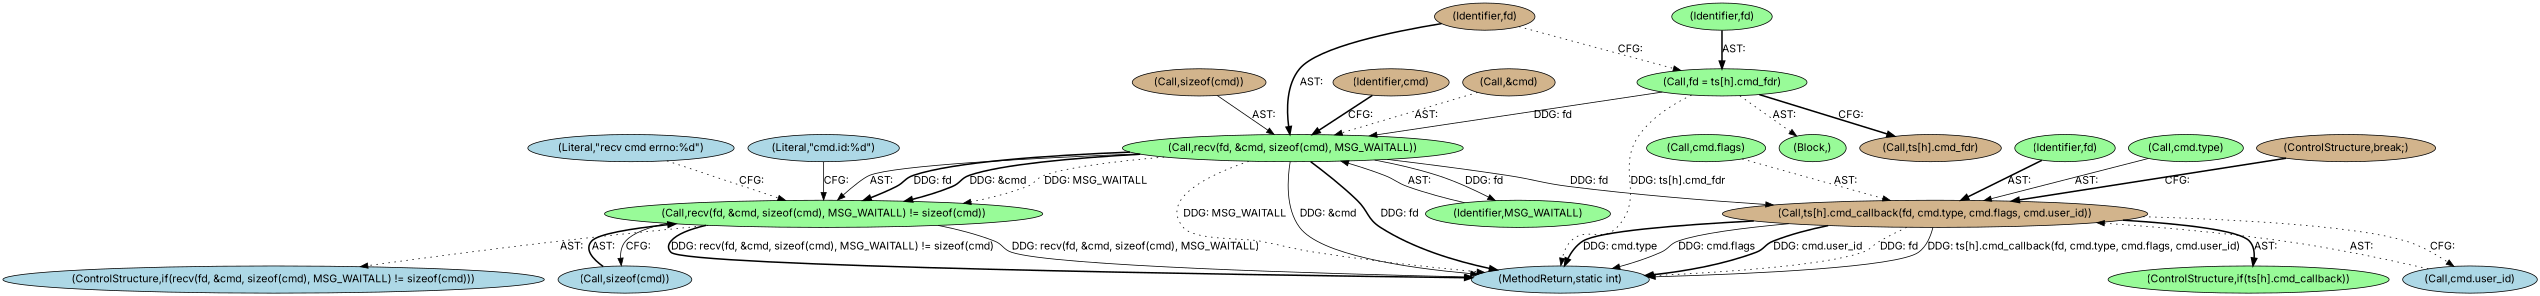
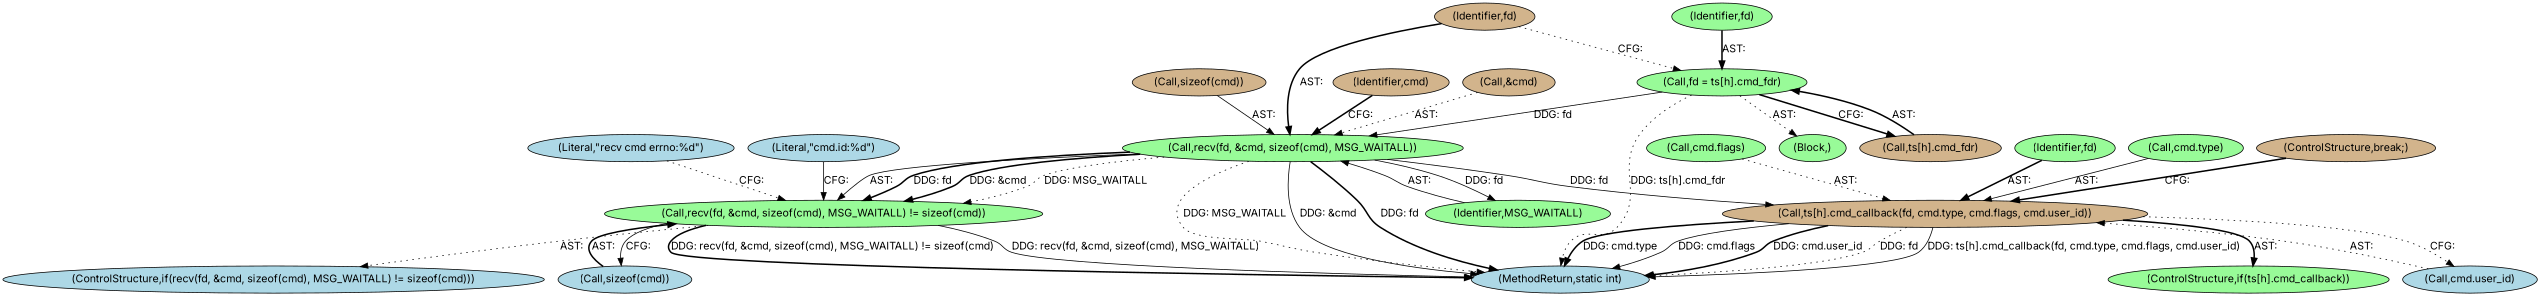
none -> (1859, 106)
